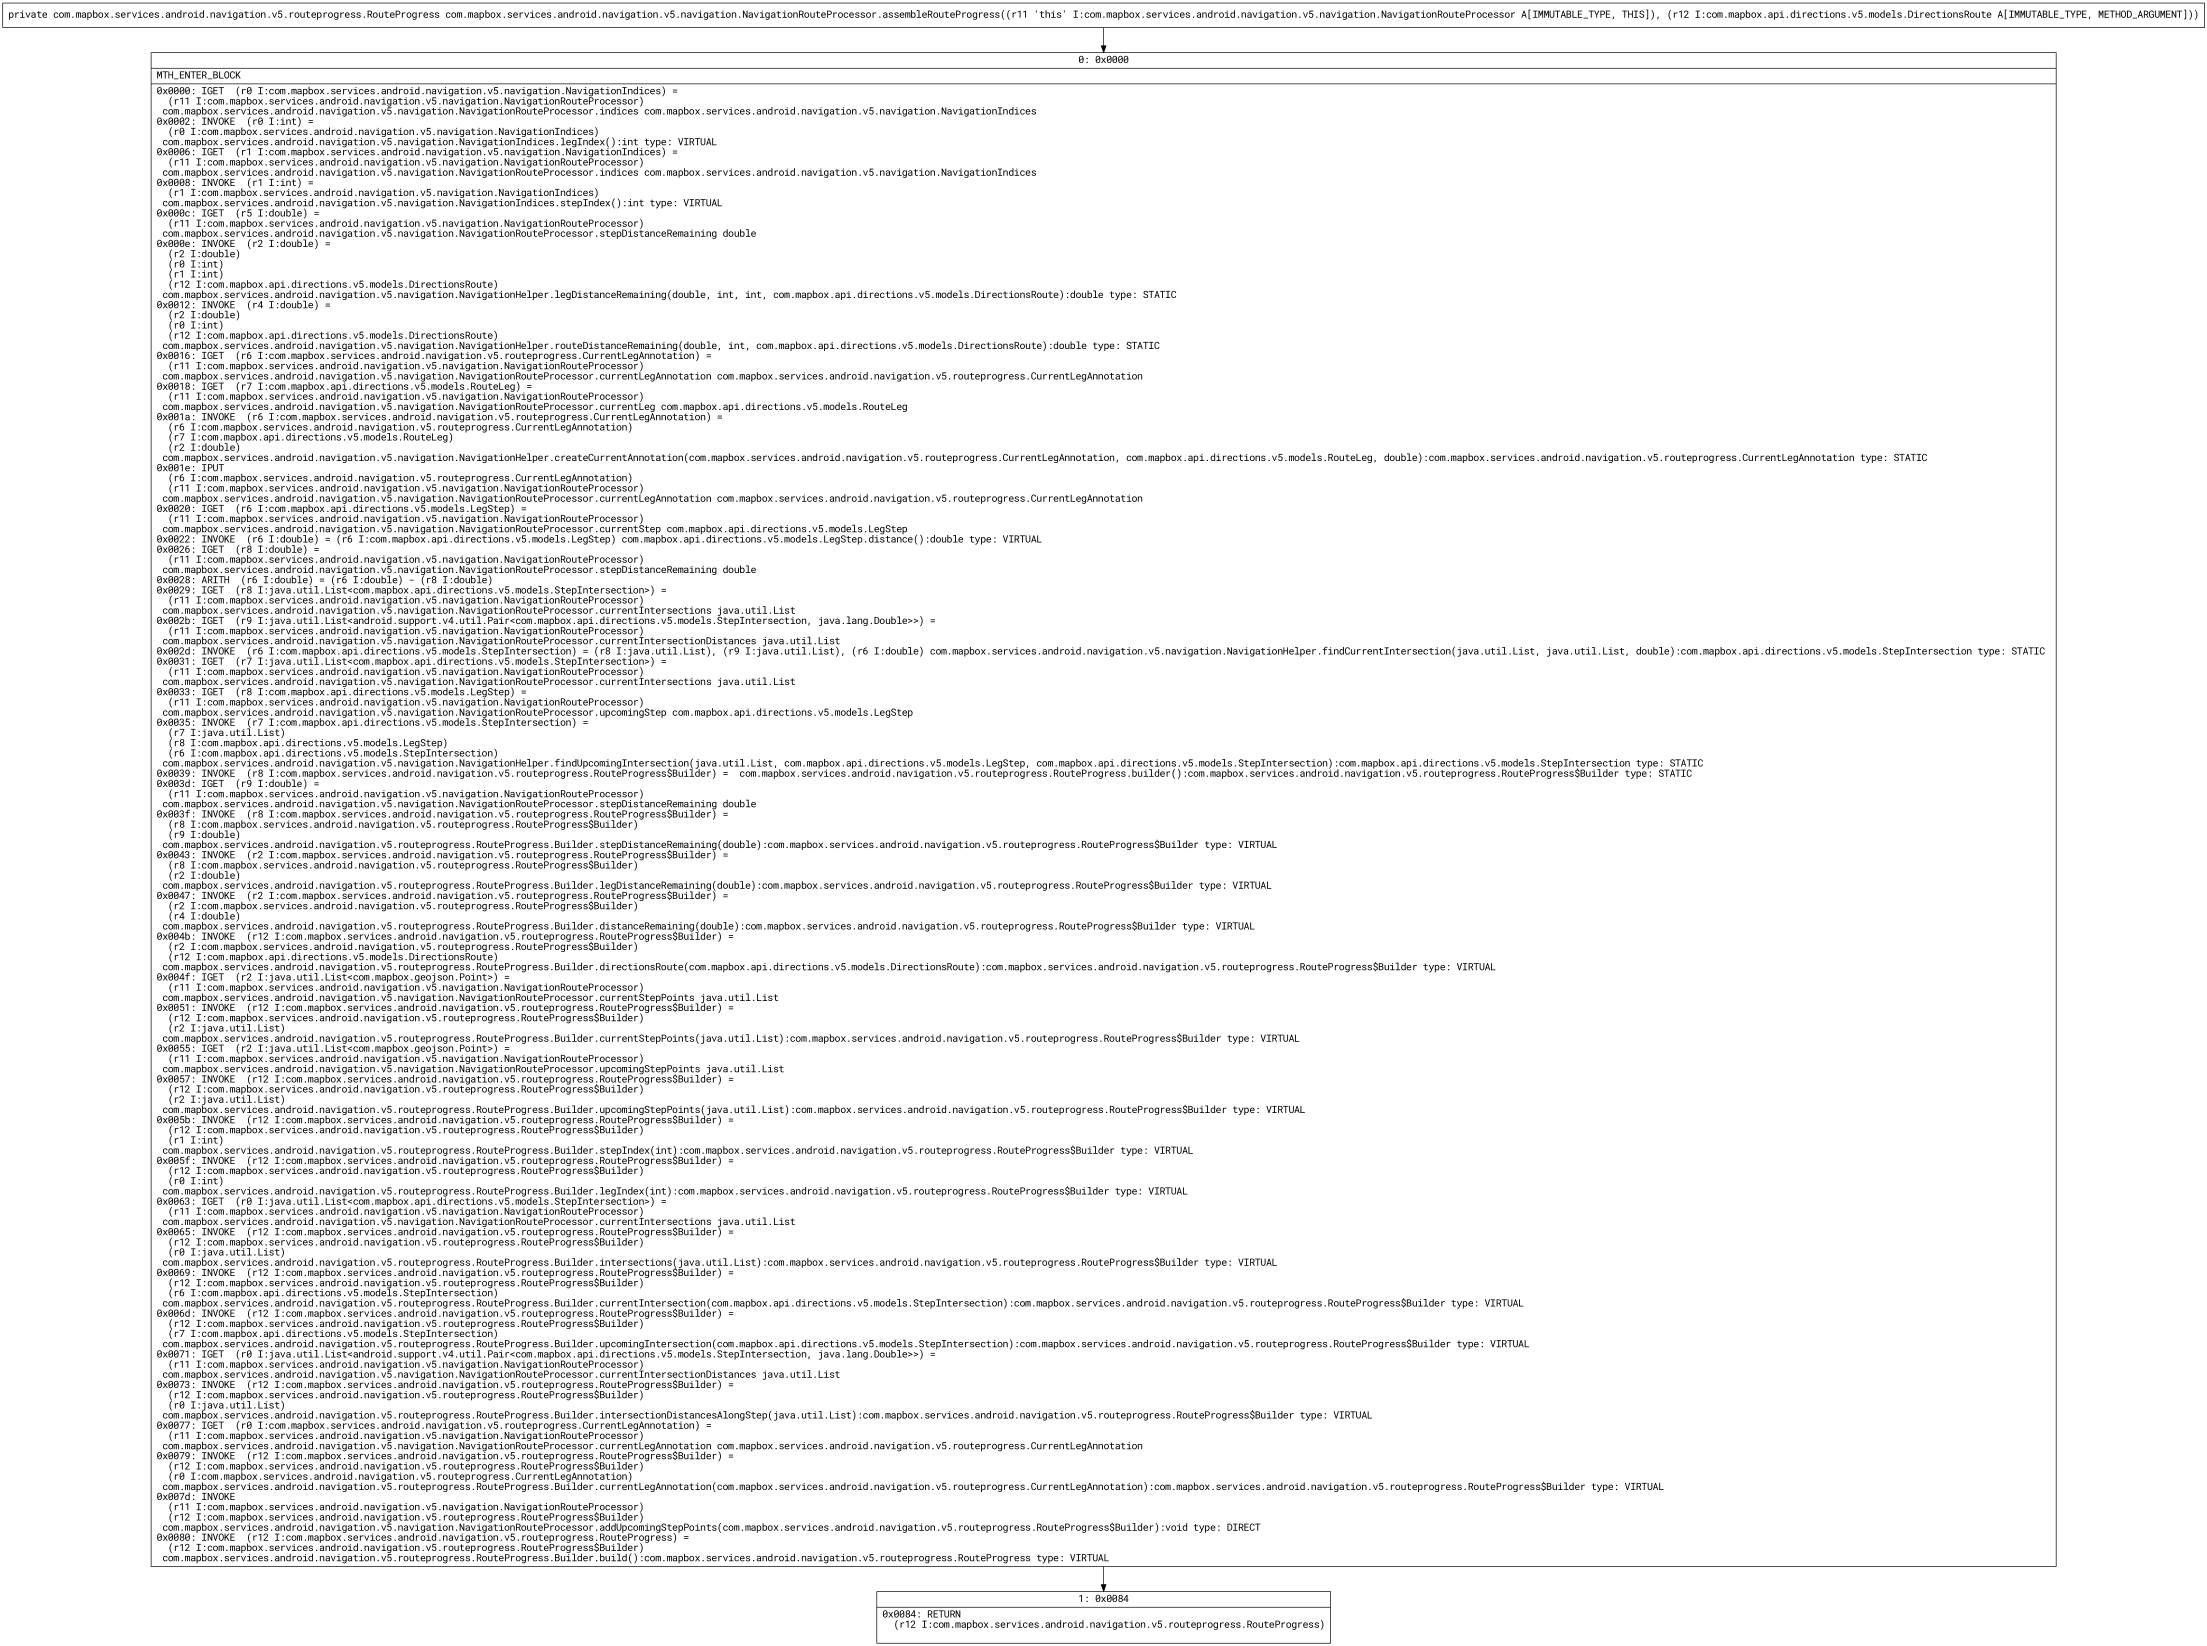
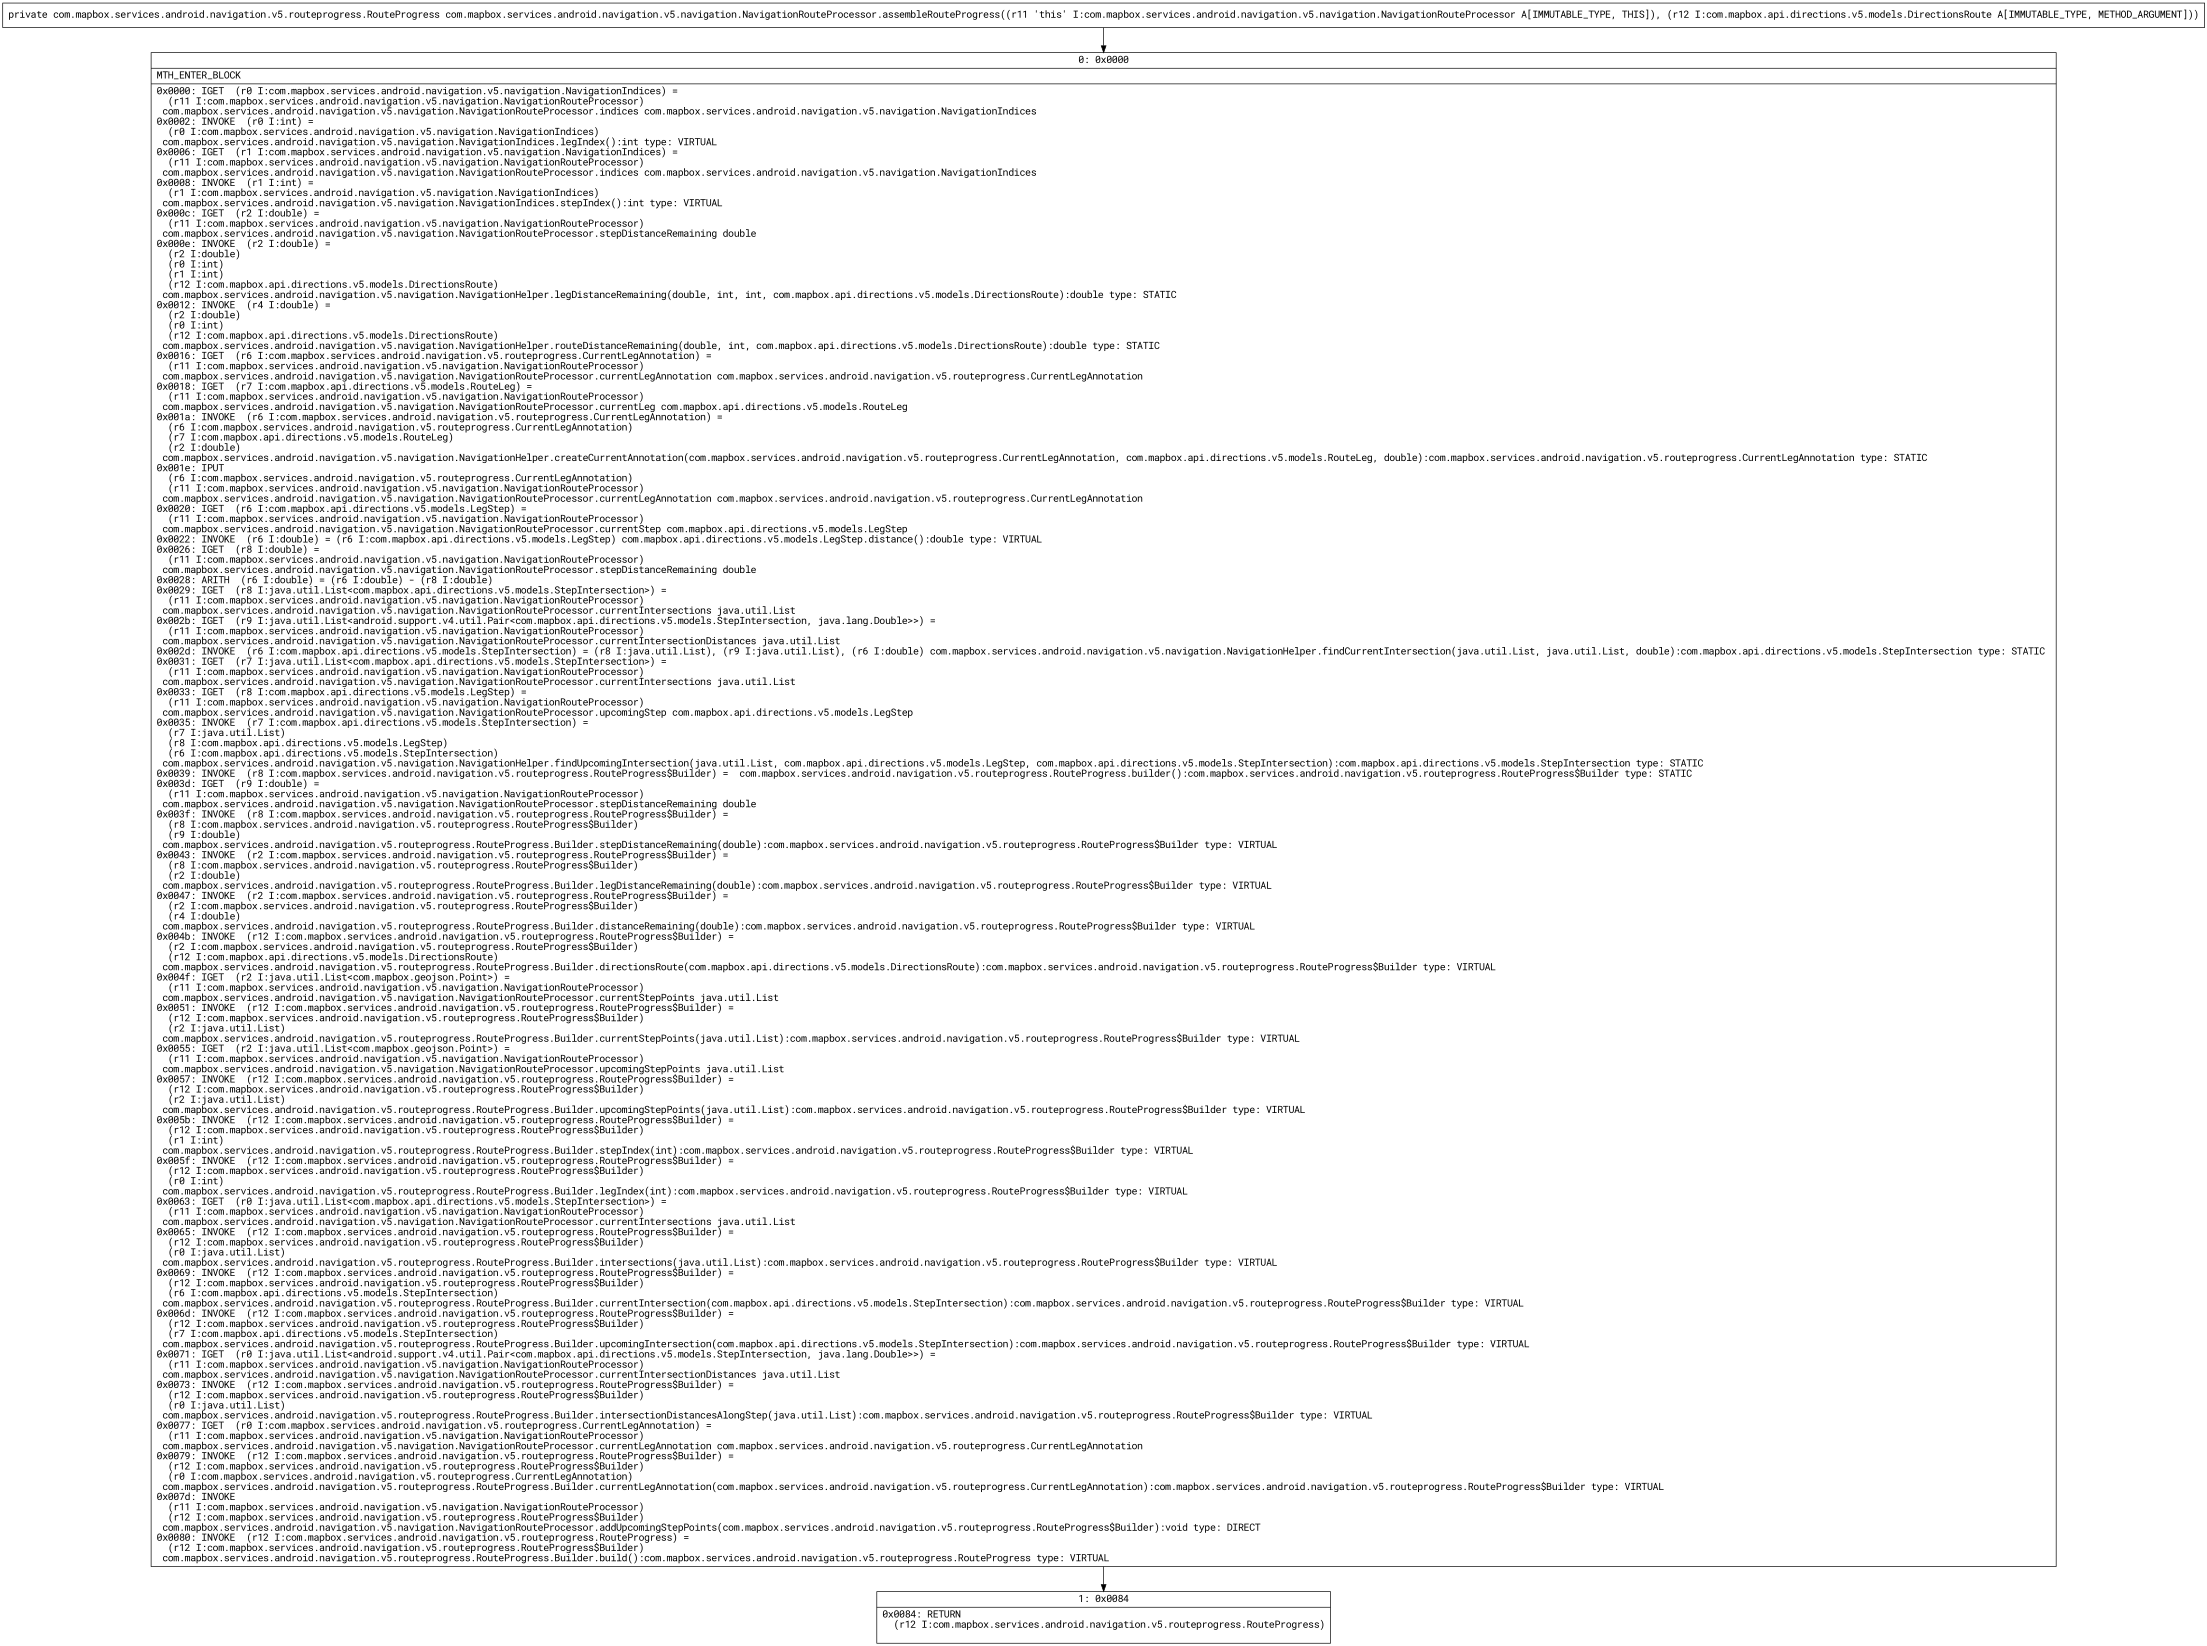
(241, 214) -> (241, 214)
